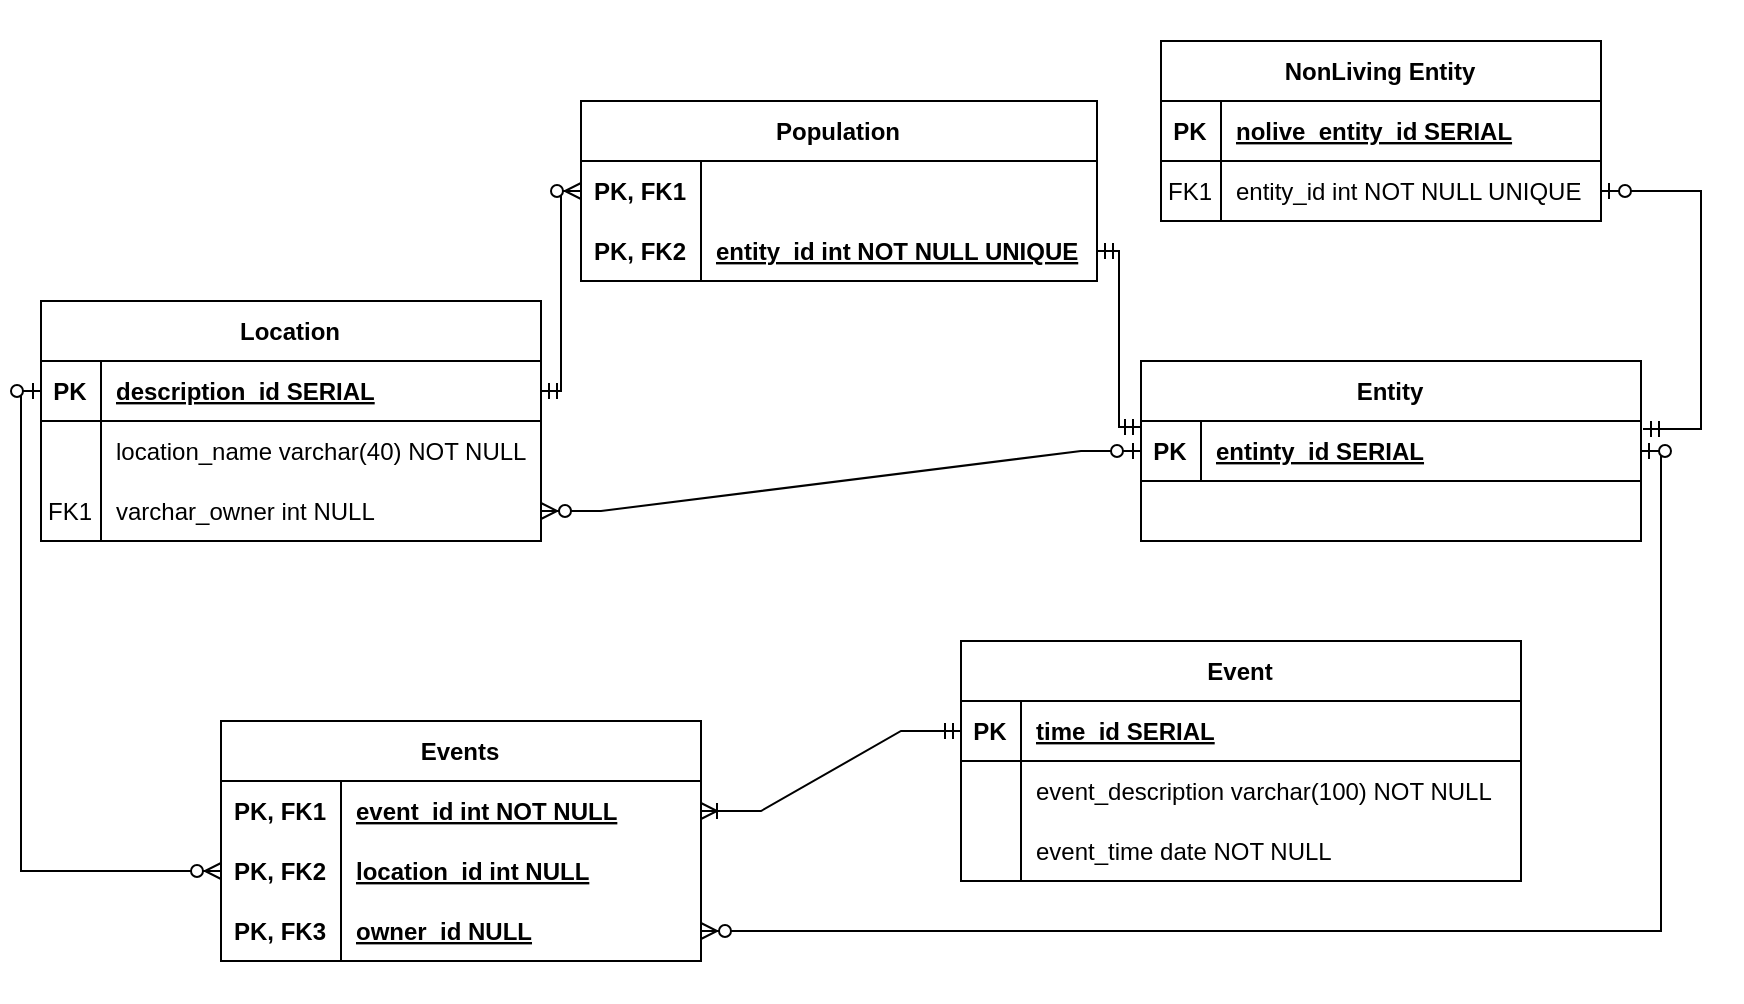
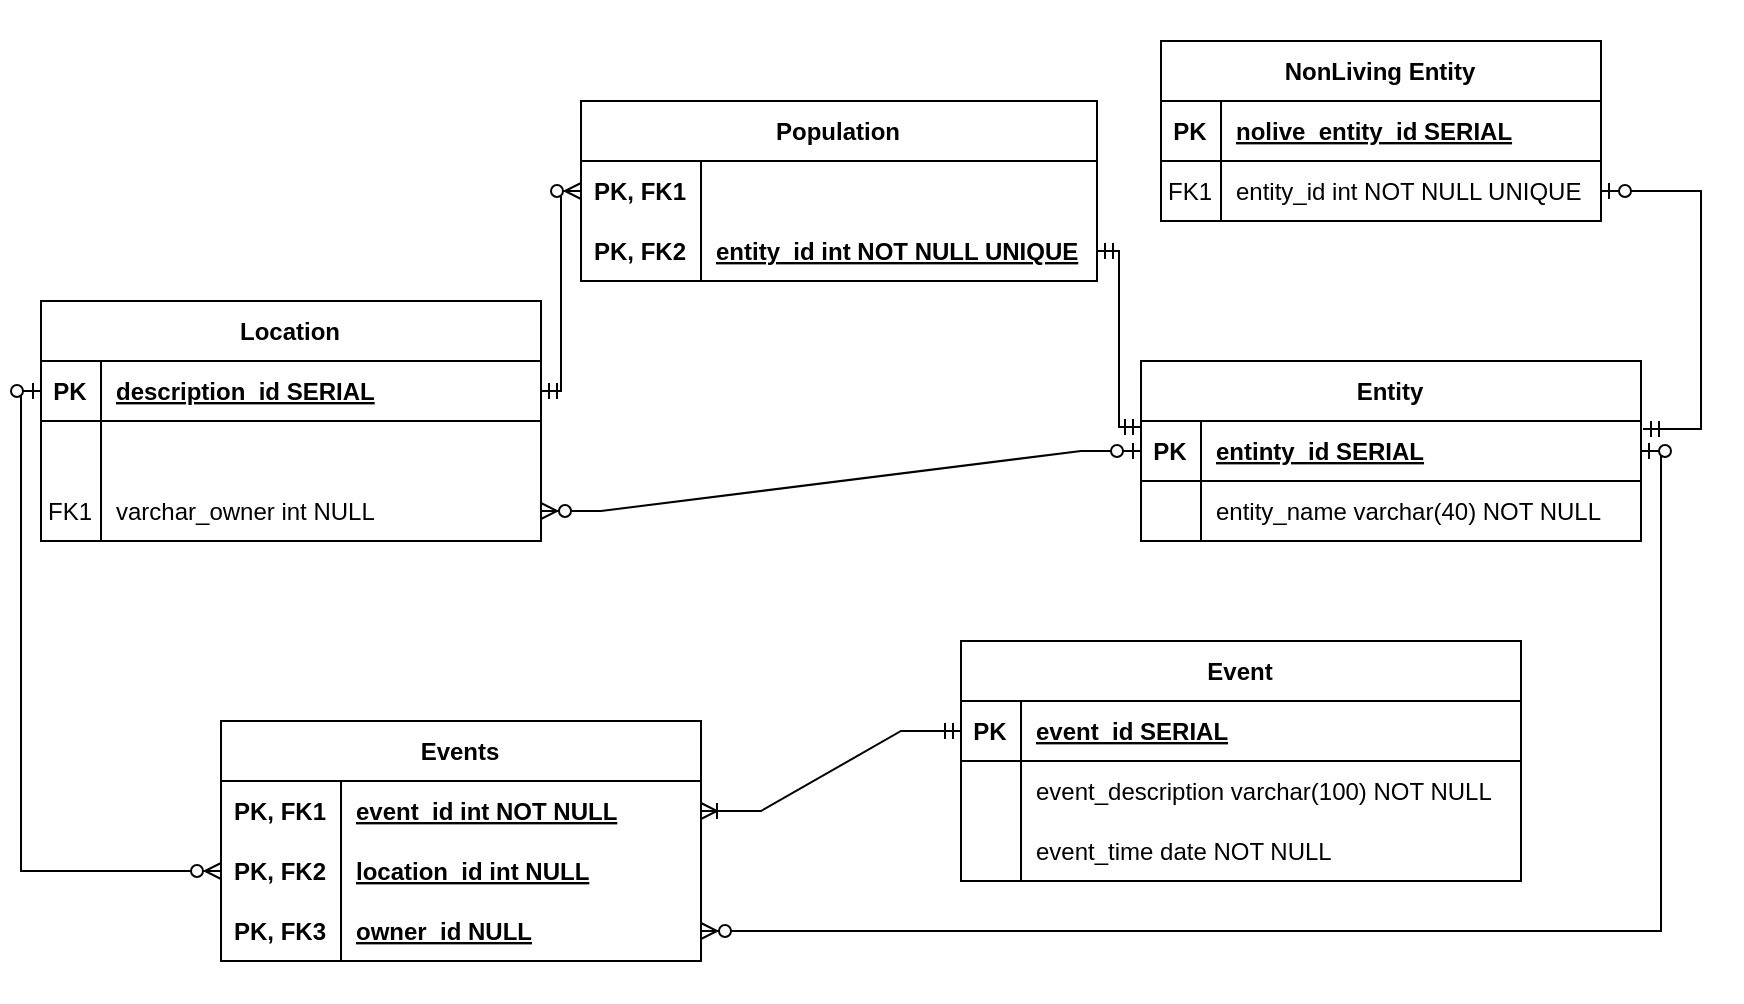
(321, 451) -> none
none -> (1421, 511)
(1124, 732) -> (1134, 732)
